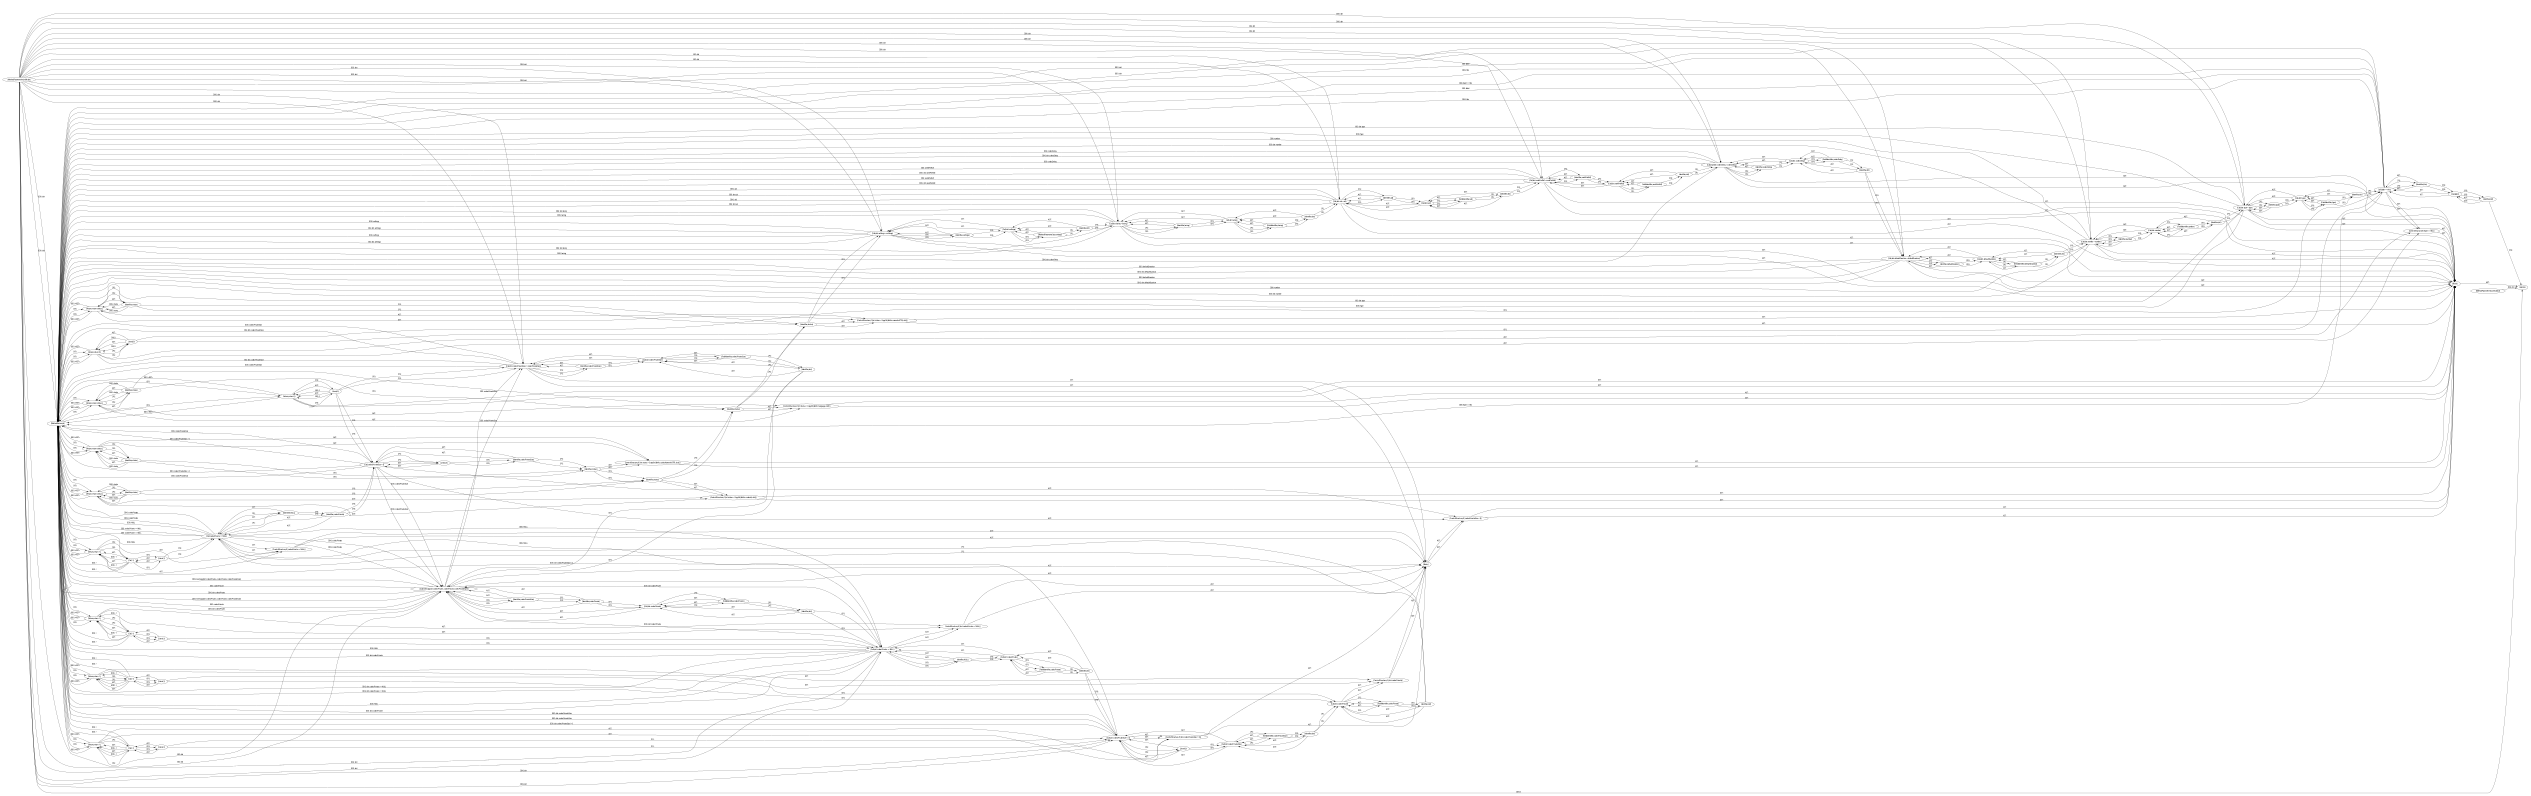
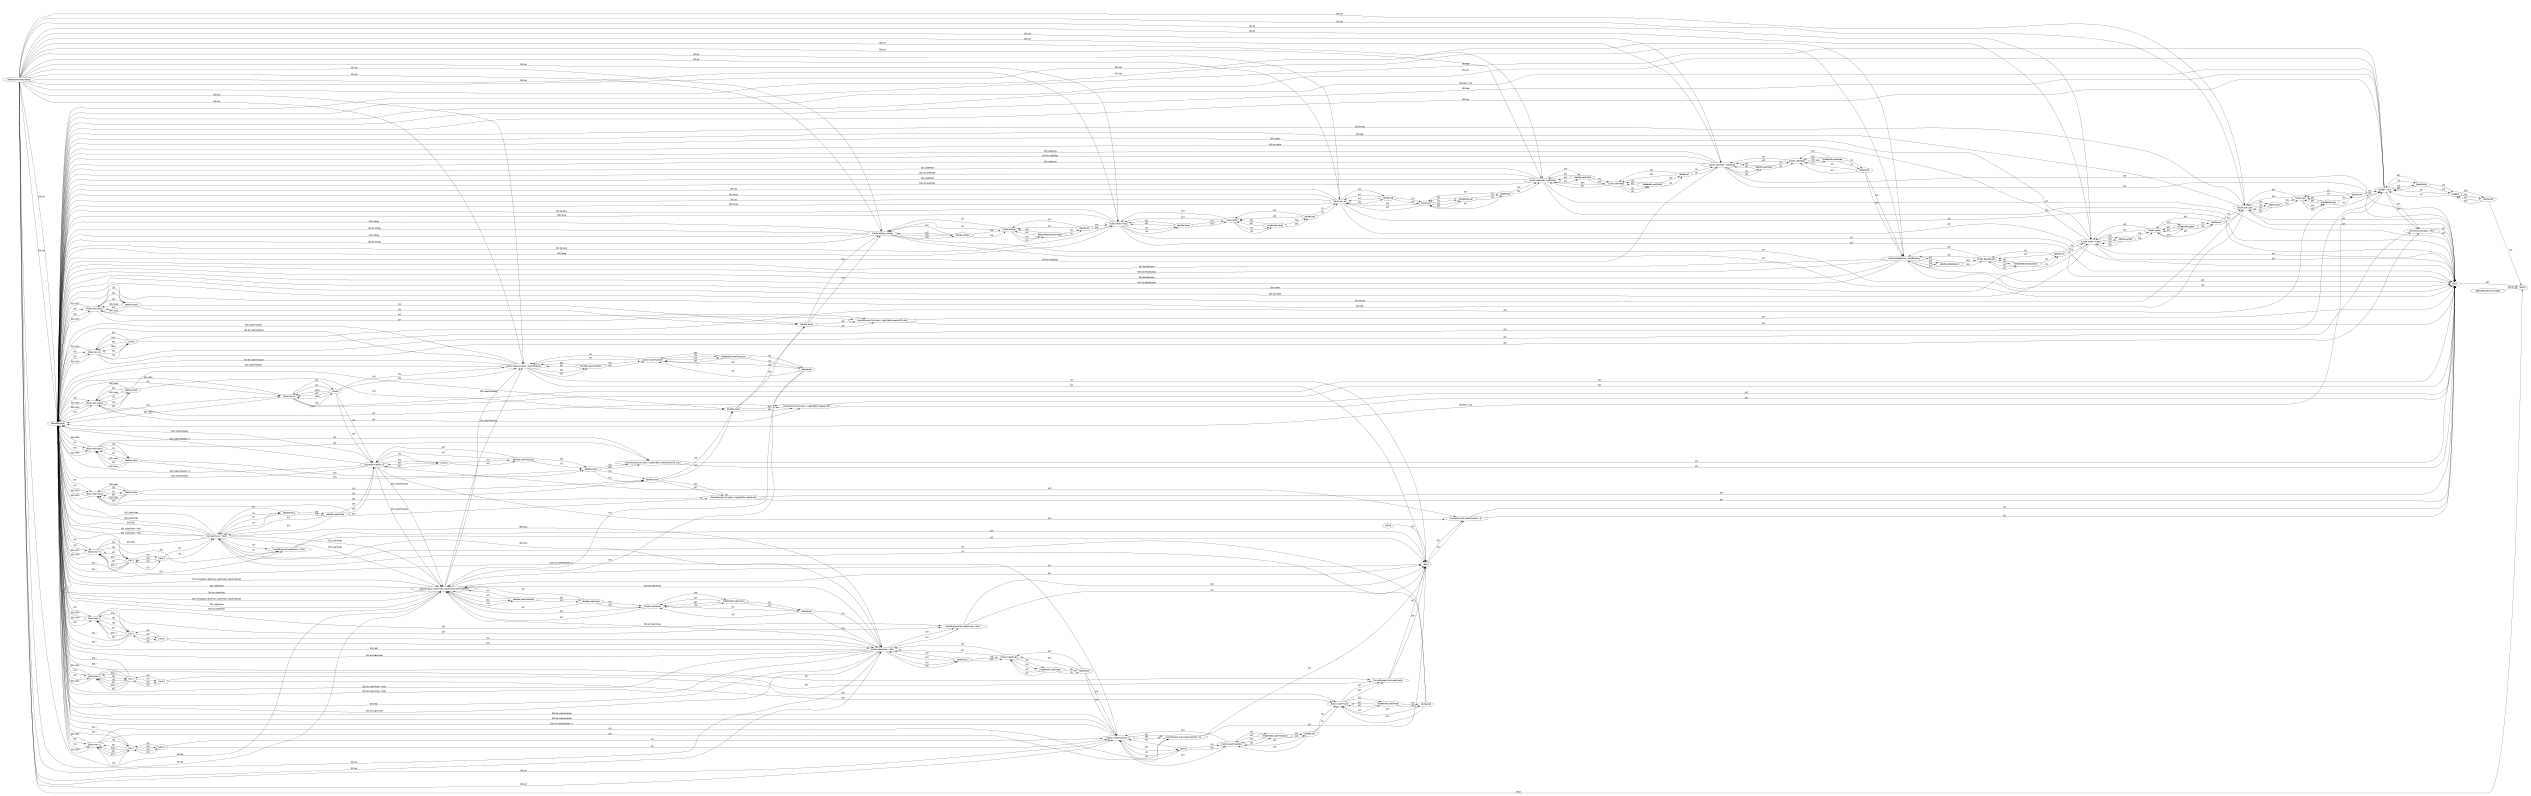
(1722, 165) -> (1722, 165)
none -> (1388, 526)
